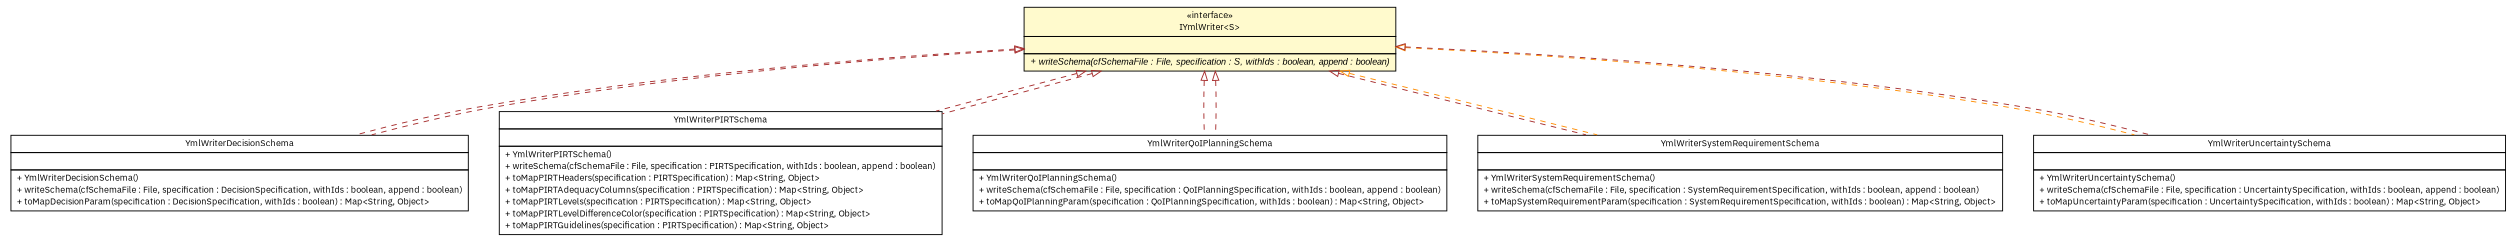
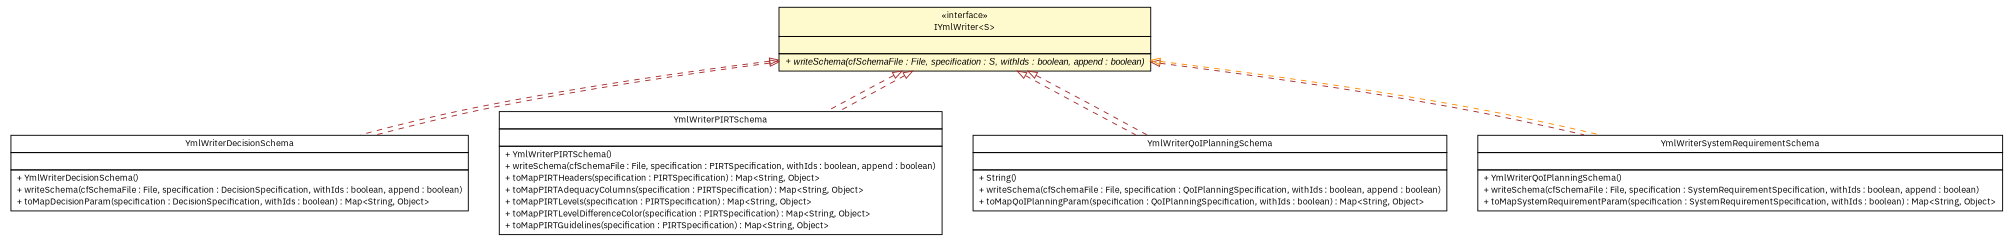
(2270, 173) -> none
(1048, 178) -> (998, 178)
(1569, 178) -> (1553, 178)
